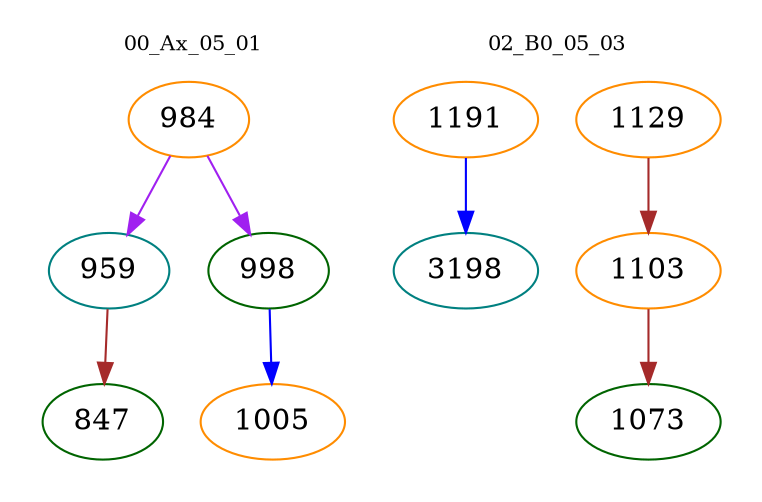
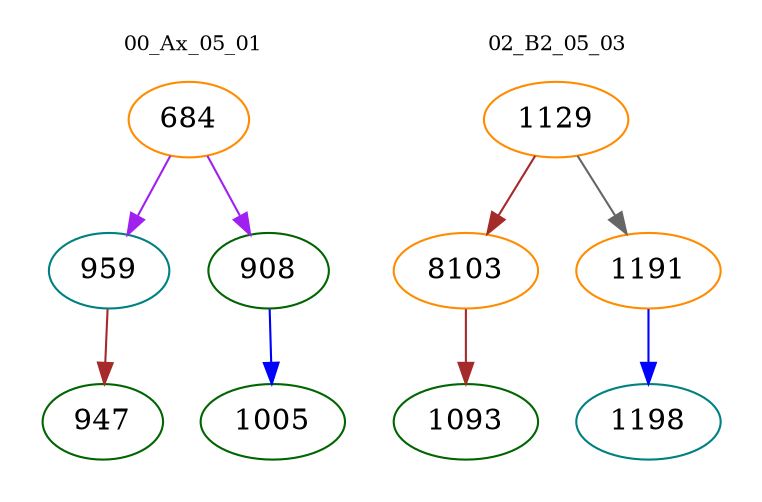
(557, 45) -> (557, 45)
(189, 120) -> (189, 120)
none -> (596, 186)
(269, 271) -> (269, 271)
(466, 271) -> (648, 422)
(648, 271) -> (466, 271)
(103, 422) -> (103, 422)
(273, 422) -> (273, 422)
(648, 422) -> (466, 422)
